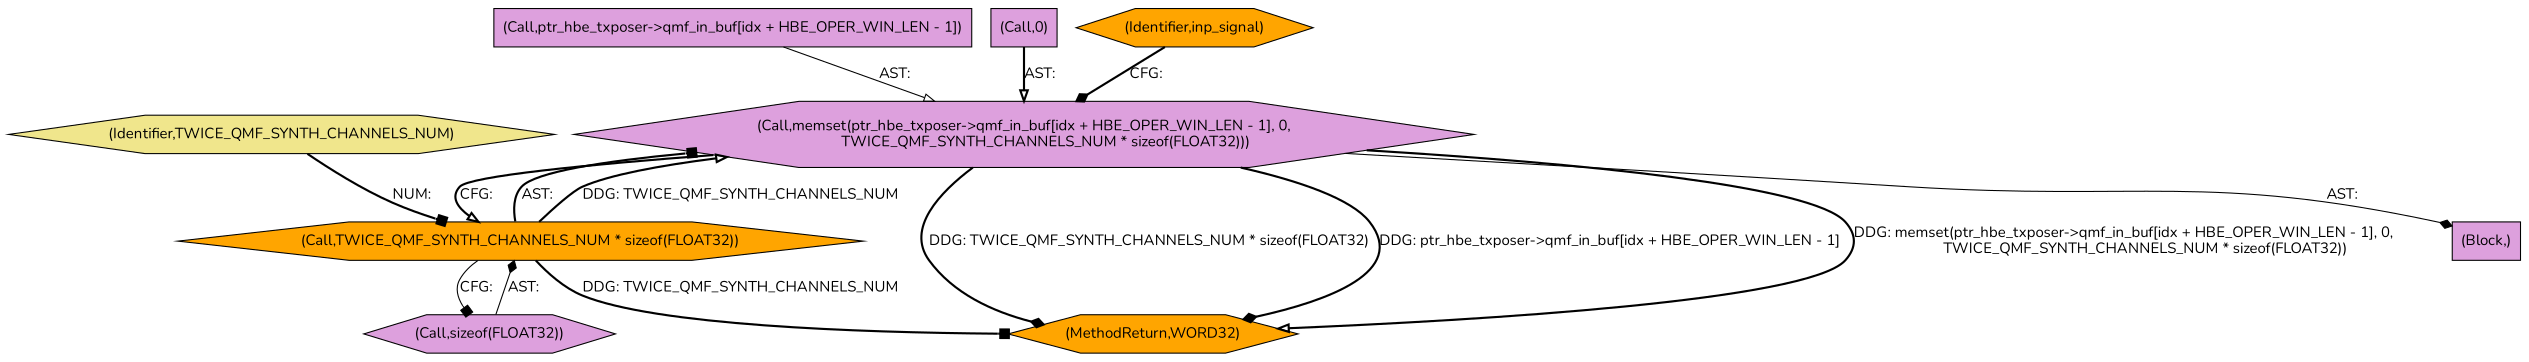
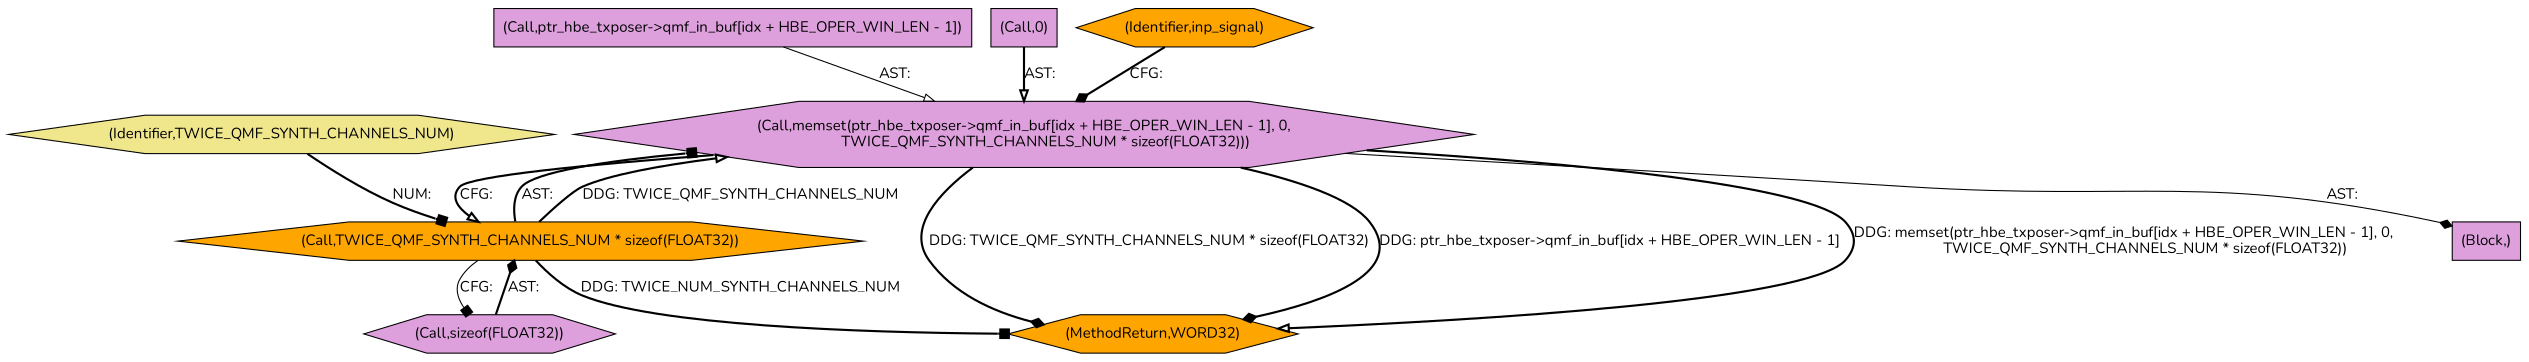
(741, 288) -> (741, 288)
(503, 294) -> (503, 294)
